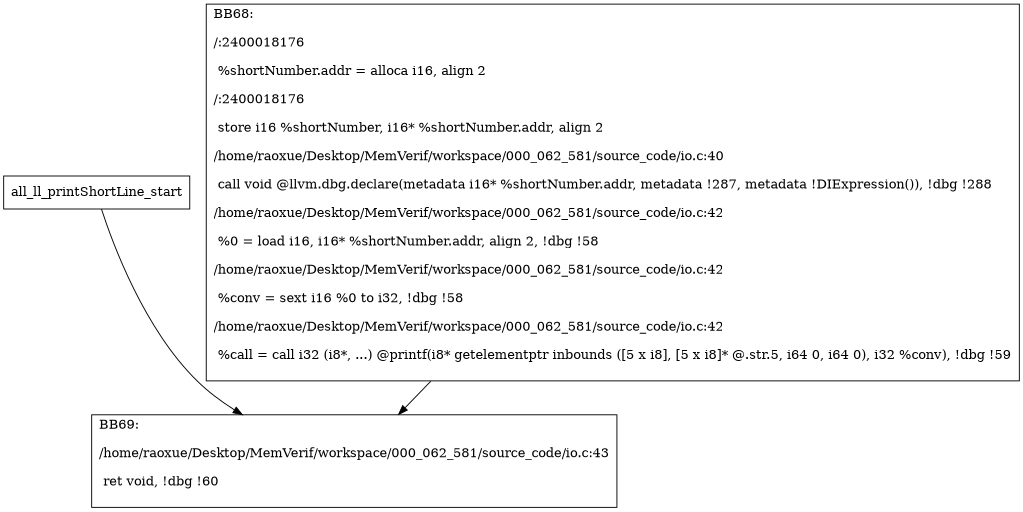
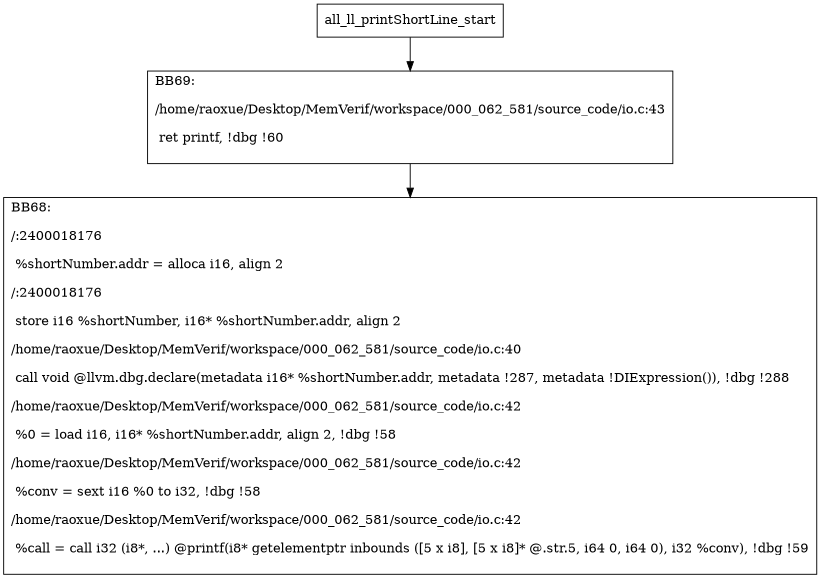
(418, 394) -> (410, 176)
(159, 482) -> (220, 138)
